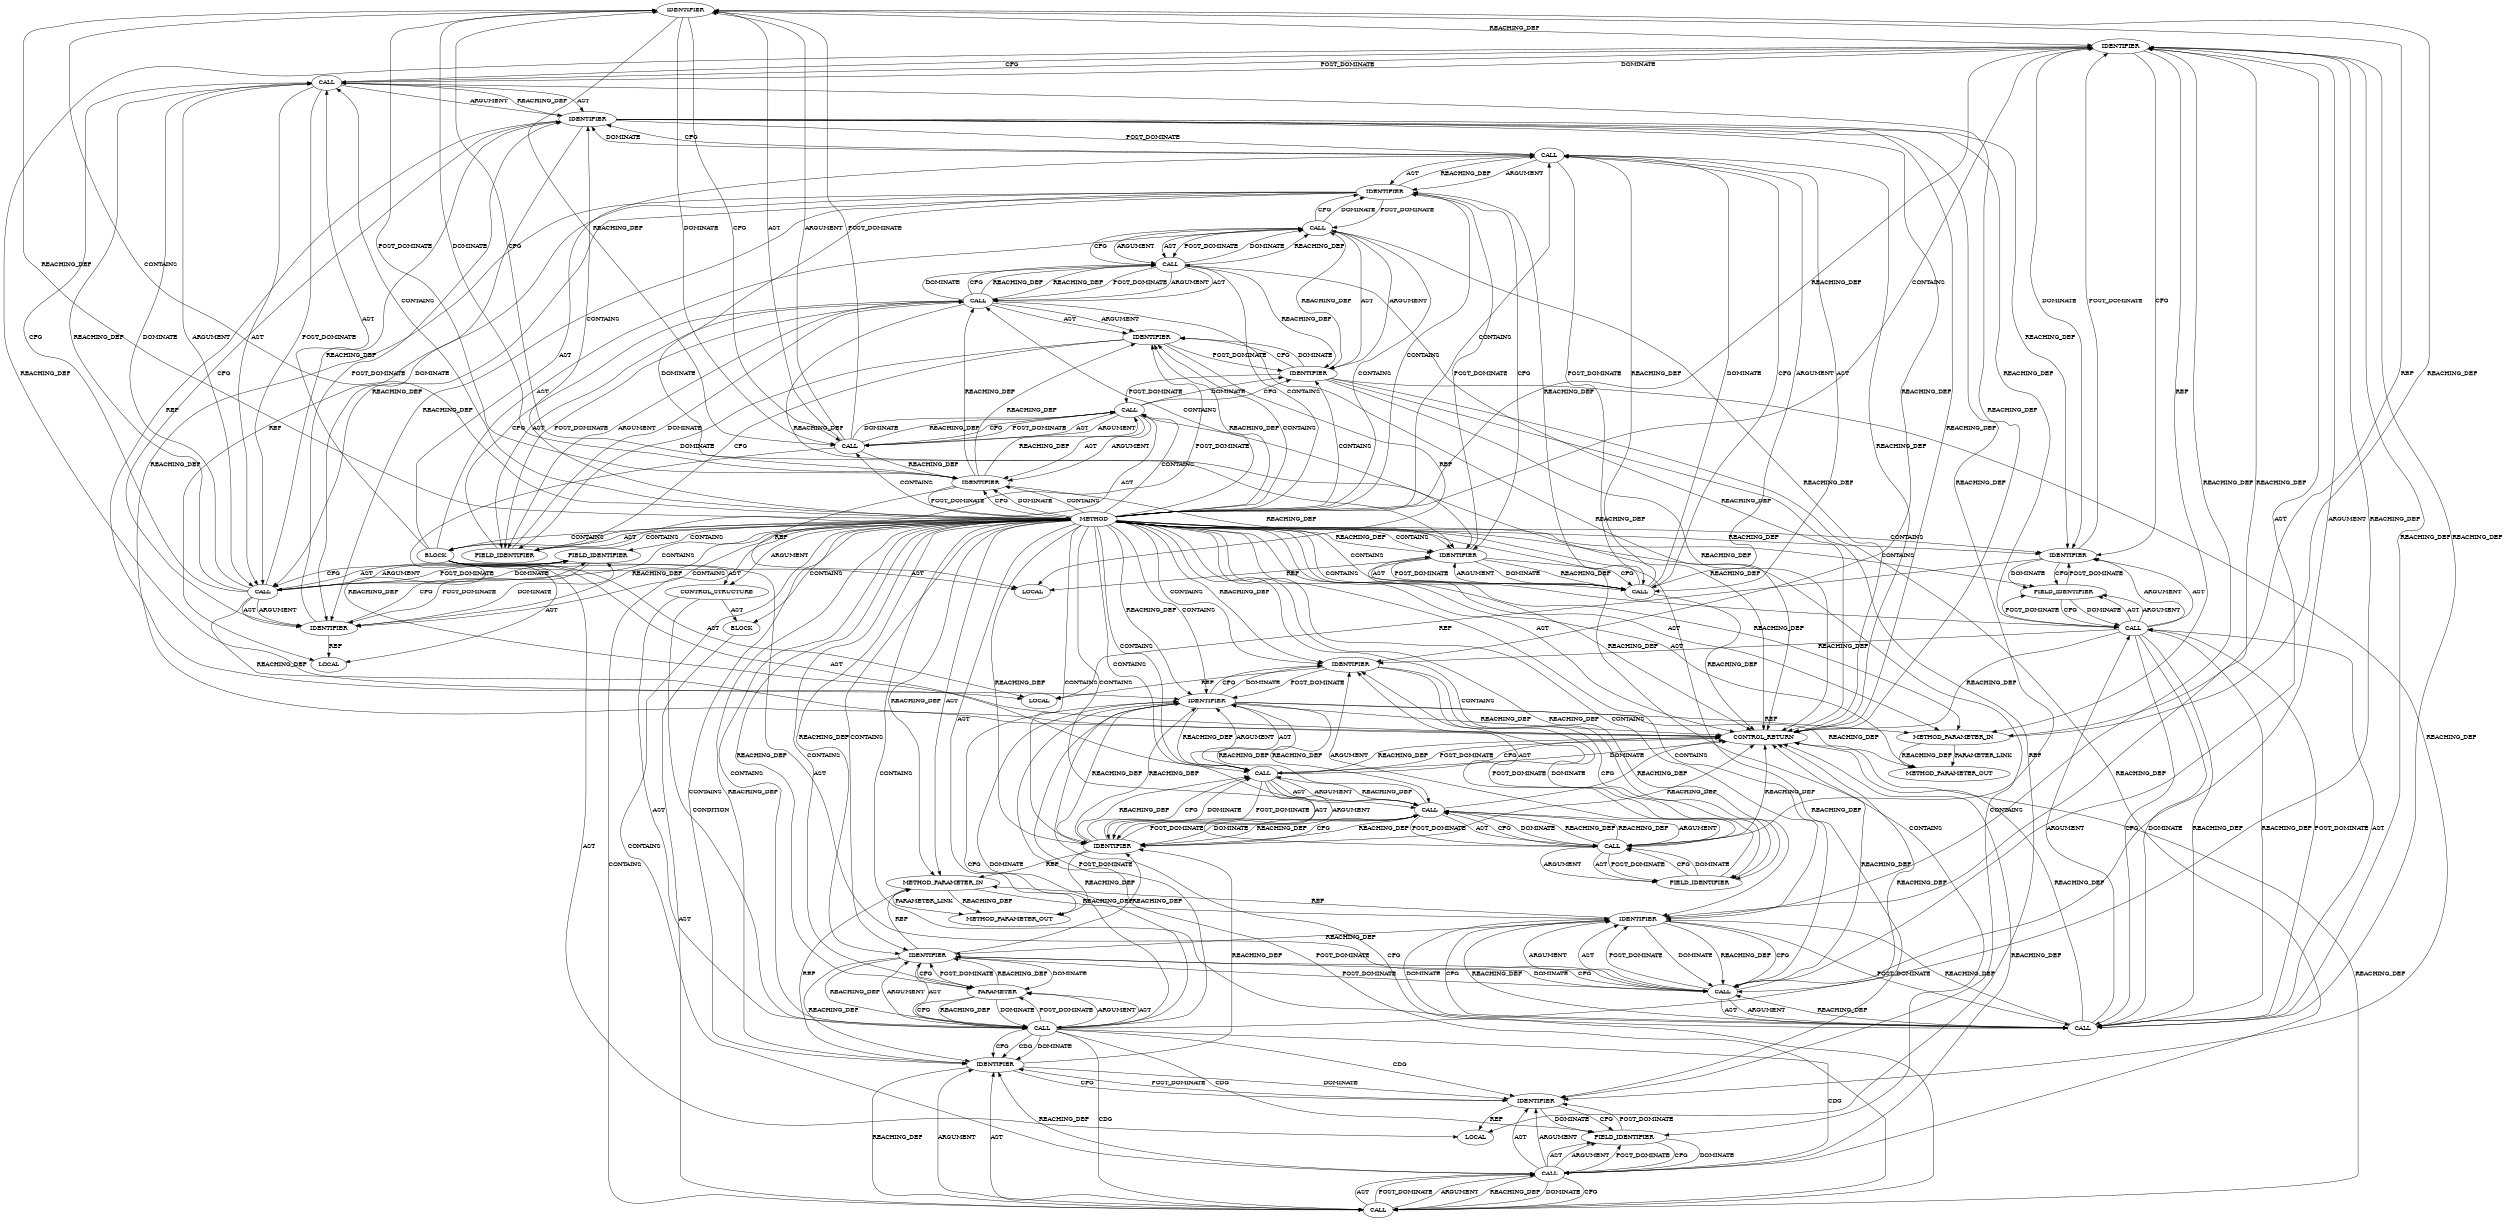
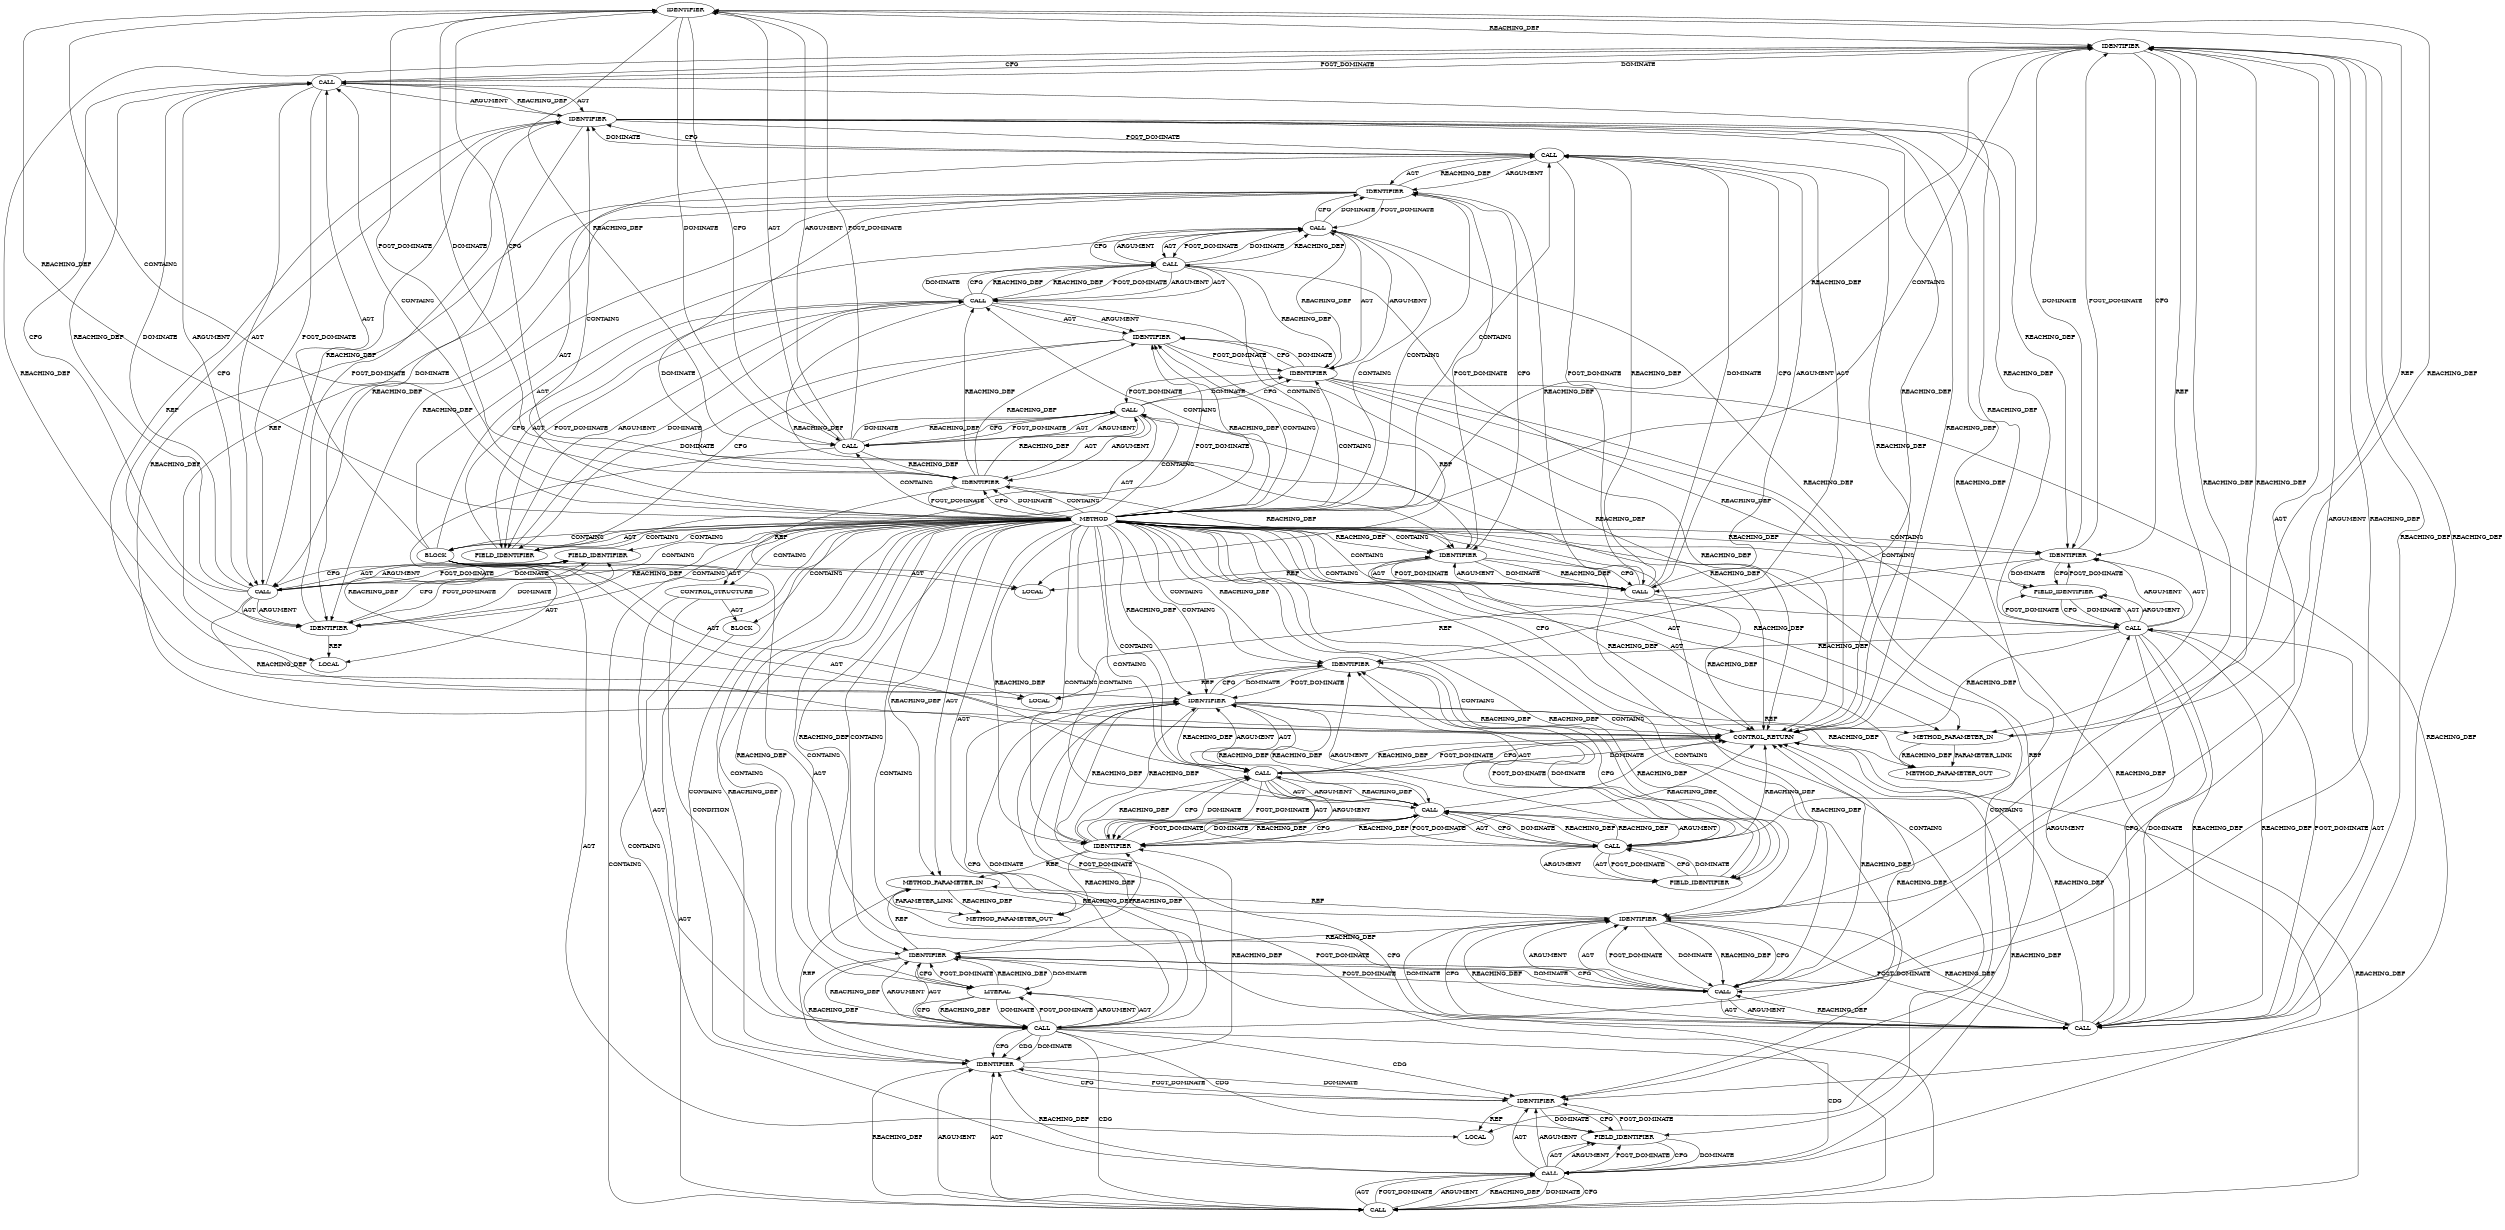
(790, 556) -> (790, 556)
(1543, 628) -> (1543, 628)
(997, 992) -> (997, 992)
